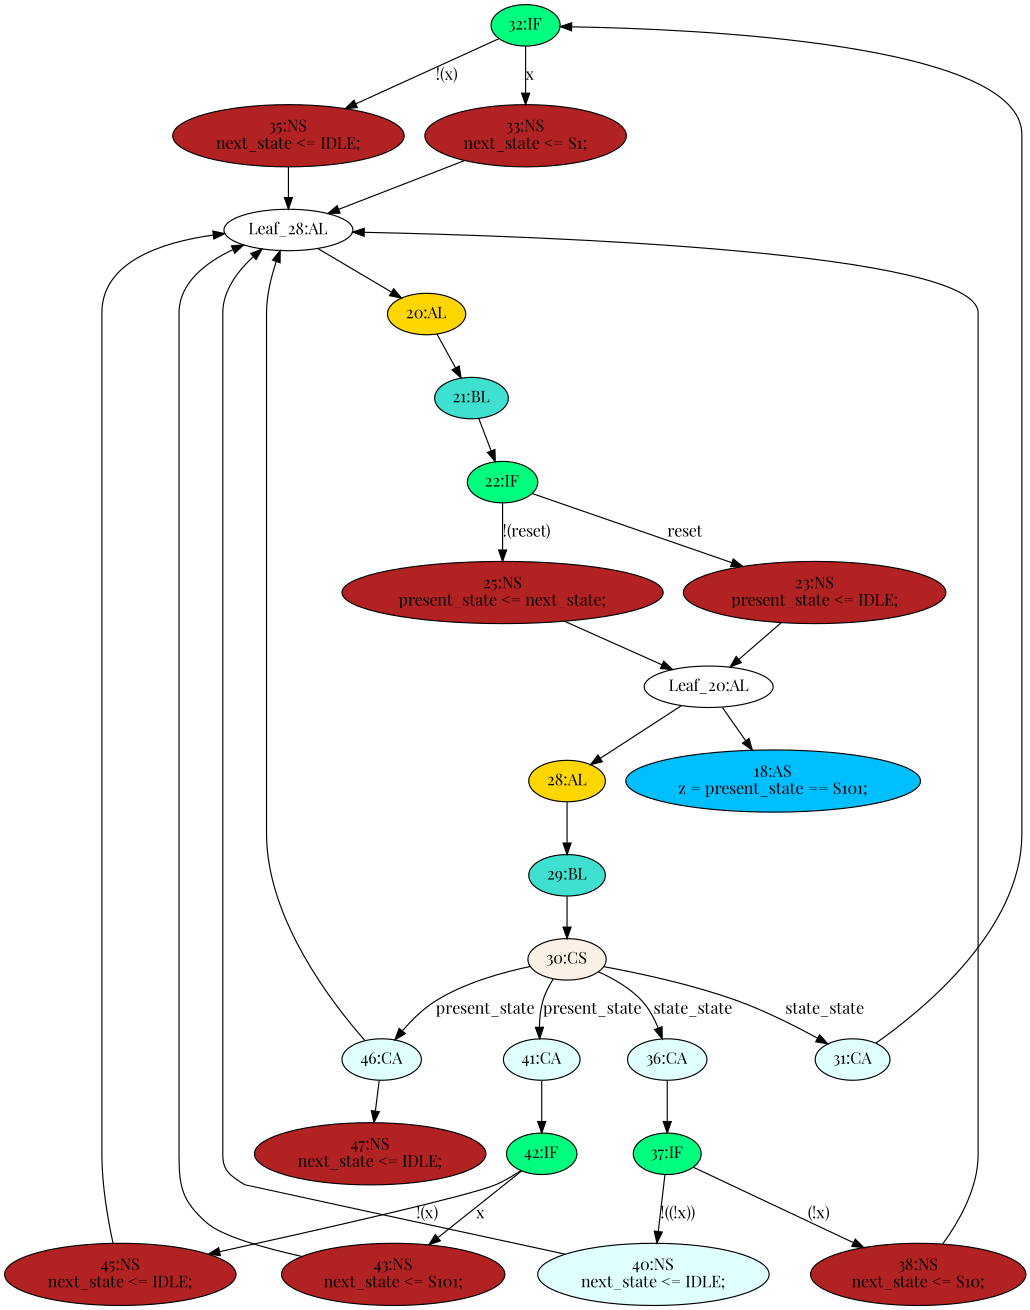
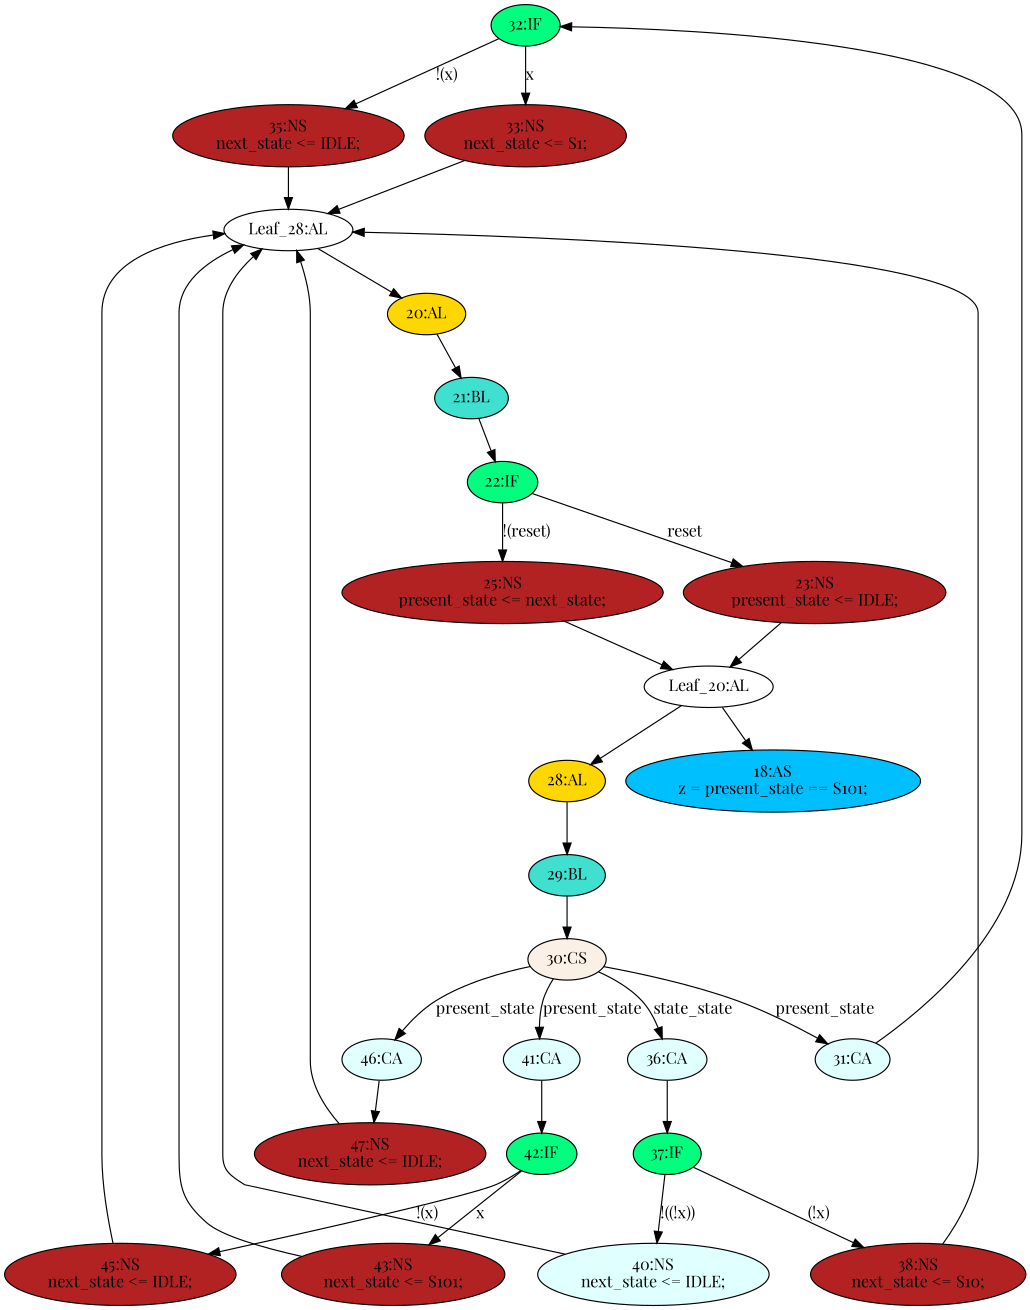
(267, 664) -> (310, 696)
(825, 1009) -> (825, 1009)
